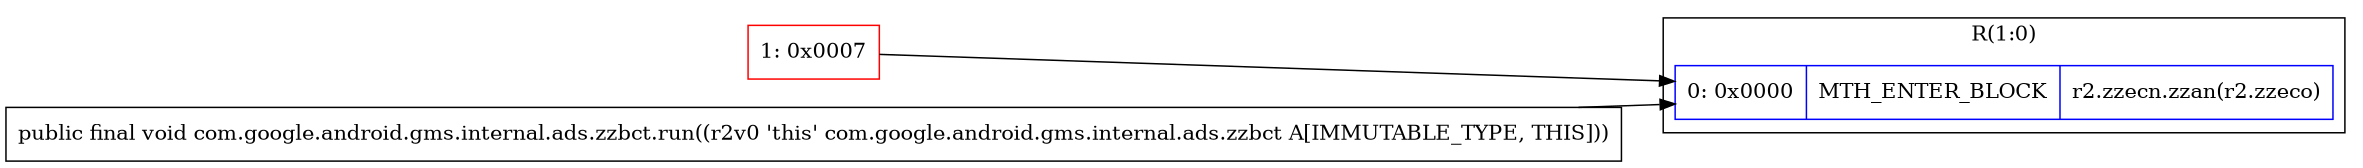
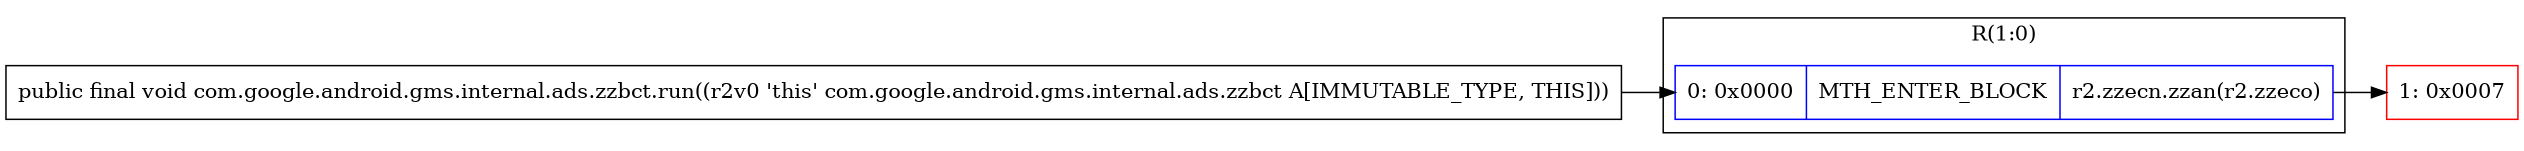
(1269, 68) -> (2354, 92)
